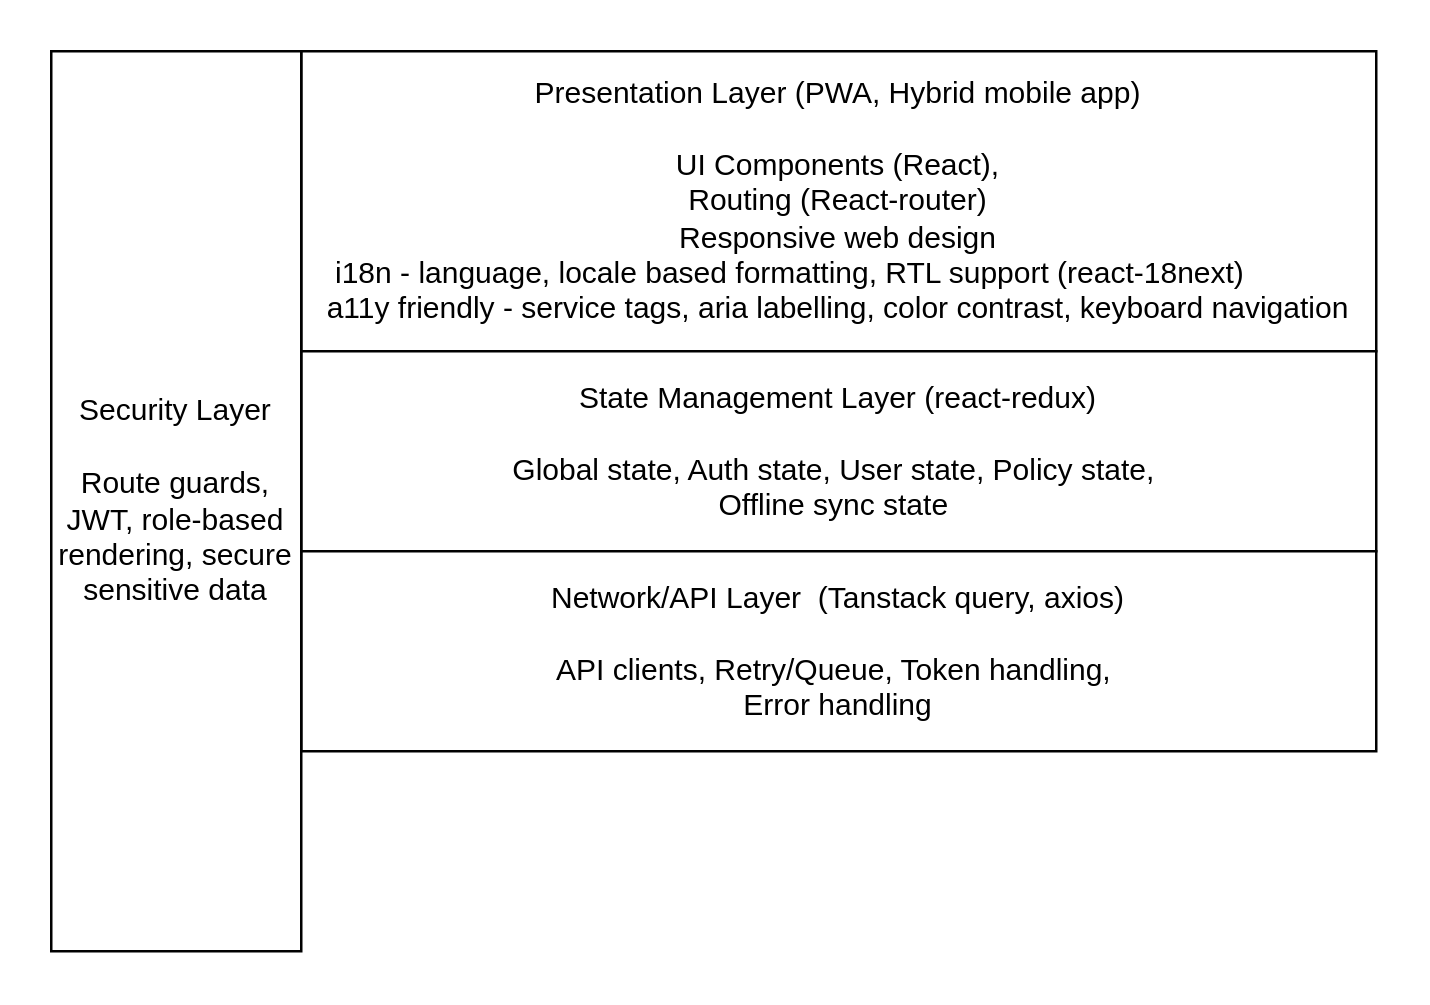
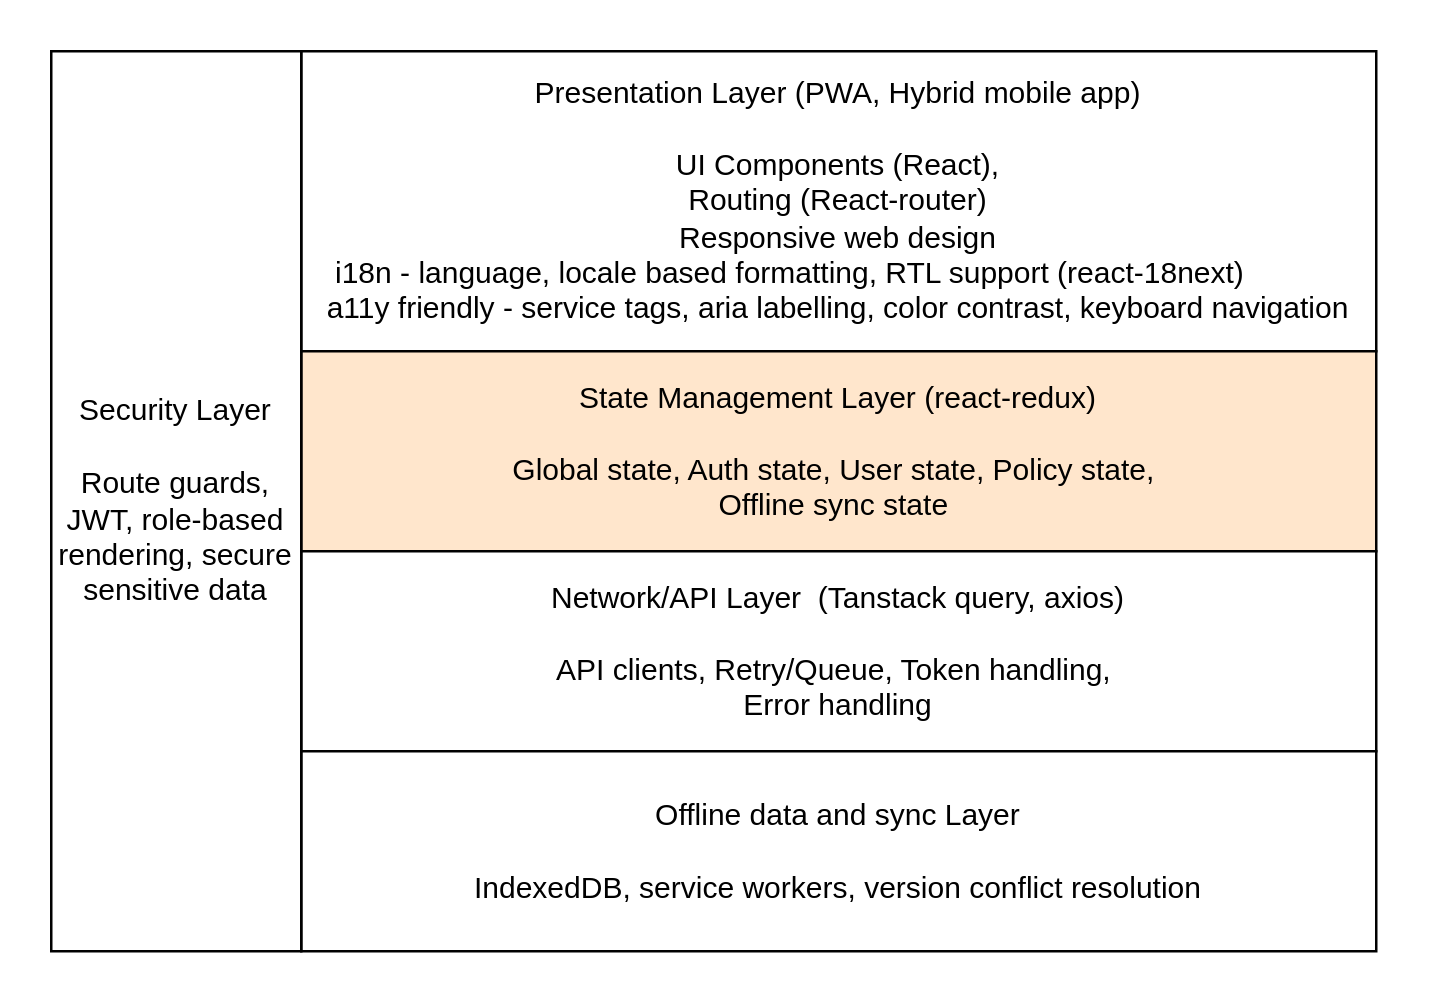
(839, 451) -> (839, 451)
none -> (839, 851)
